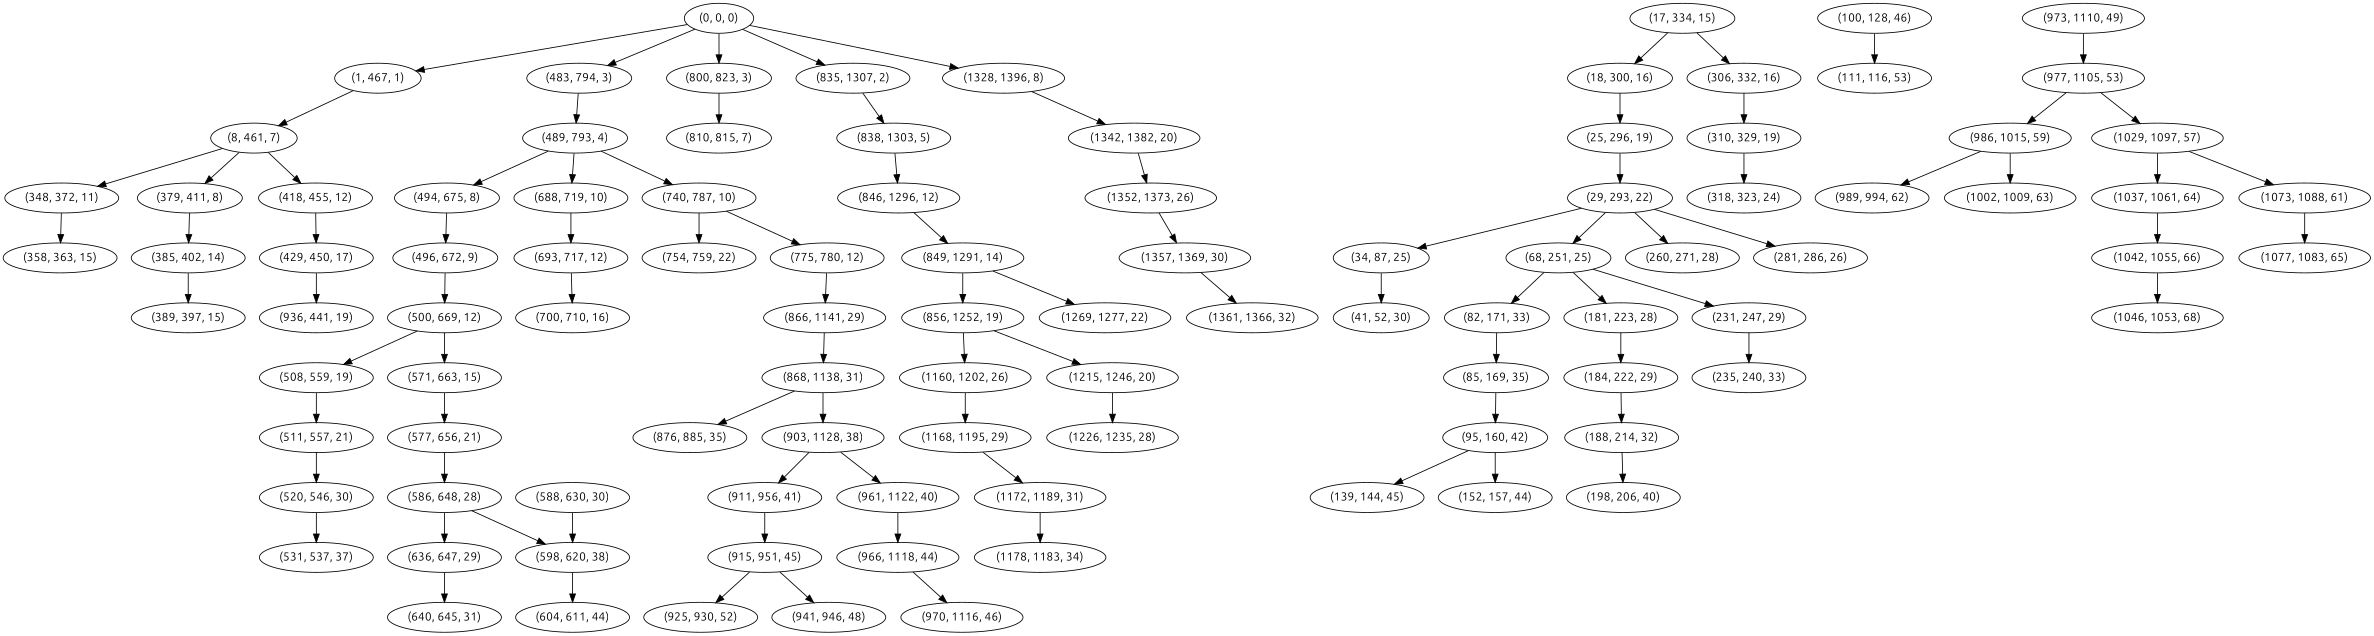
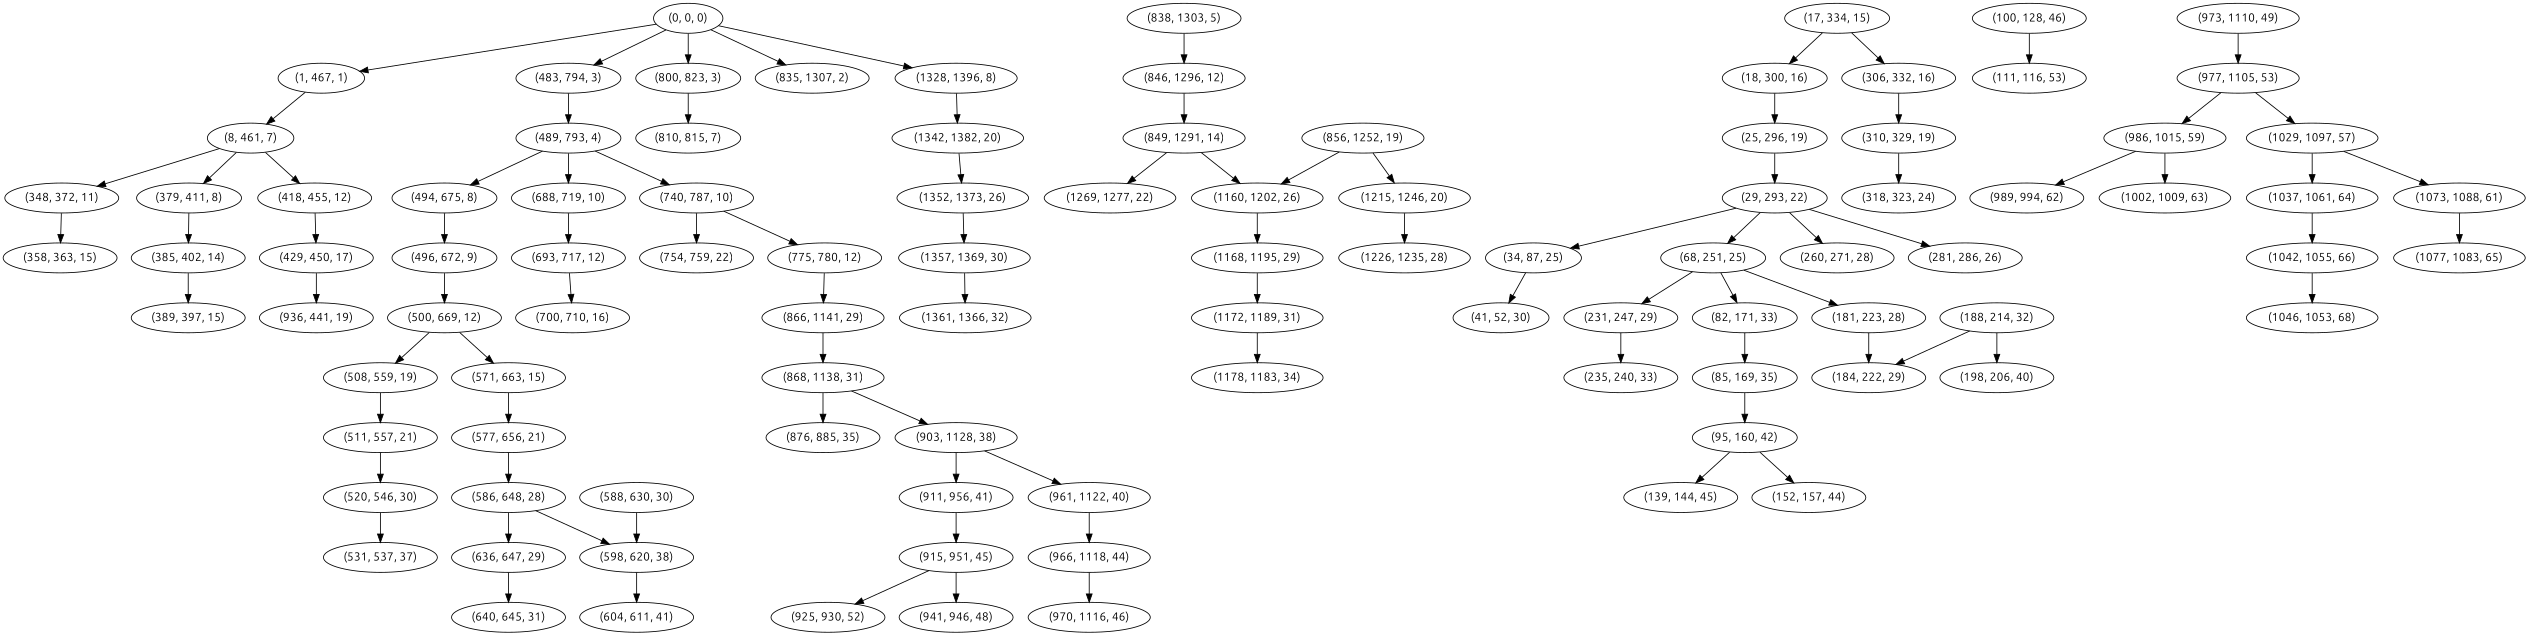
(871, 105) -> none
(963, 284) -> (1217, 165)
(1621, 404) -> (1937, 346)
(573, 617) -> (637, 617)
